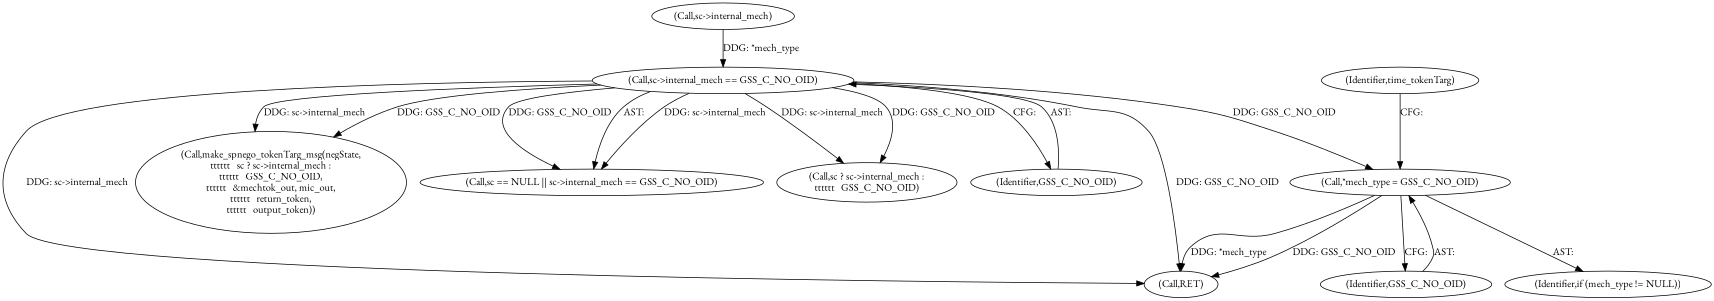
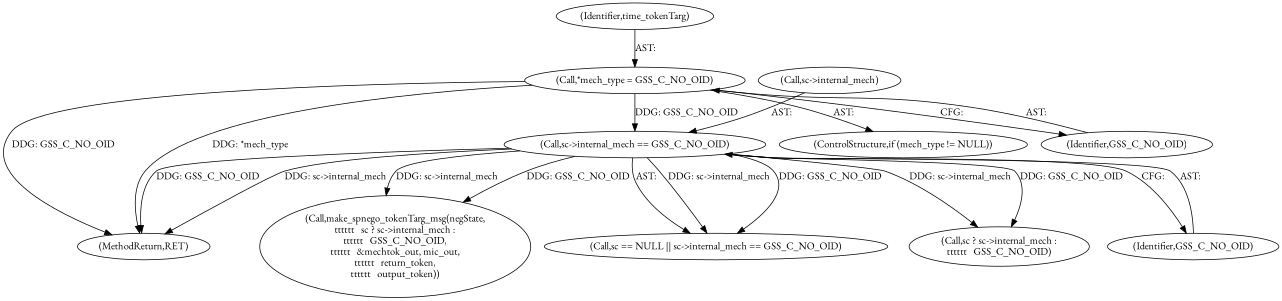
(761, 48) -> (783, 112)
(1114, 98) -> (635, 109)
(1413, 112) -> (647, 48)
(1181, 284) -> (144, 247)
(1608, 284) -> (903, 145)
